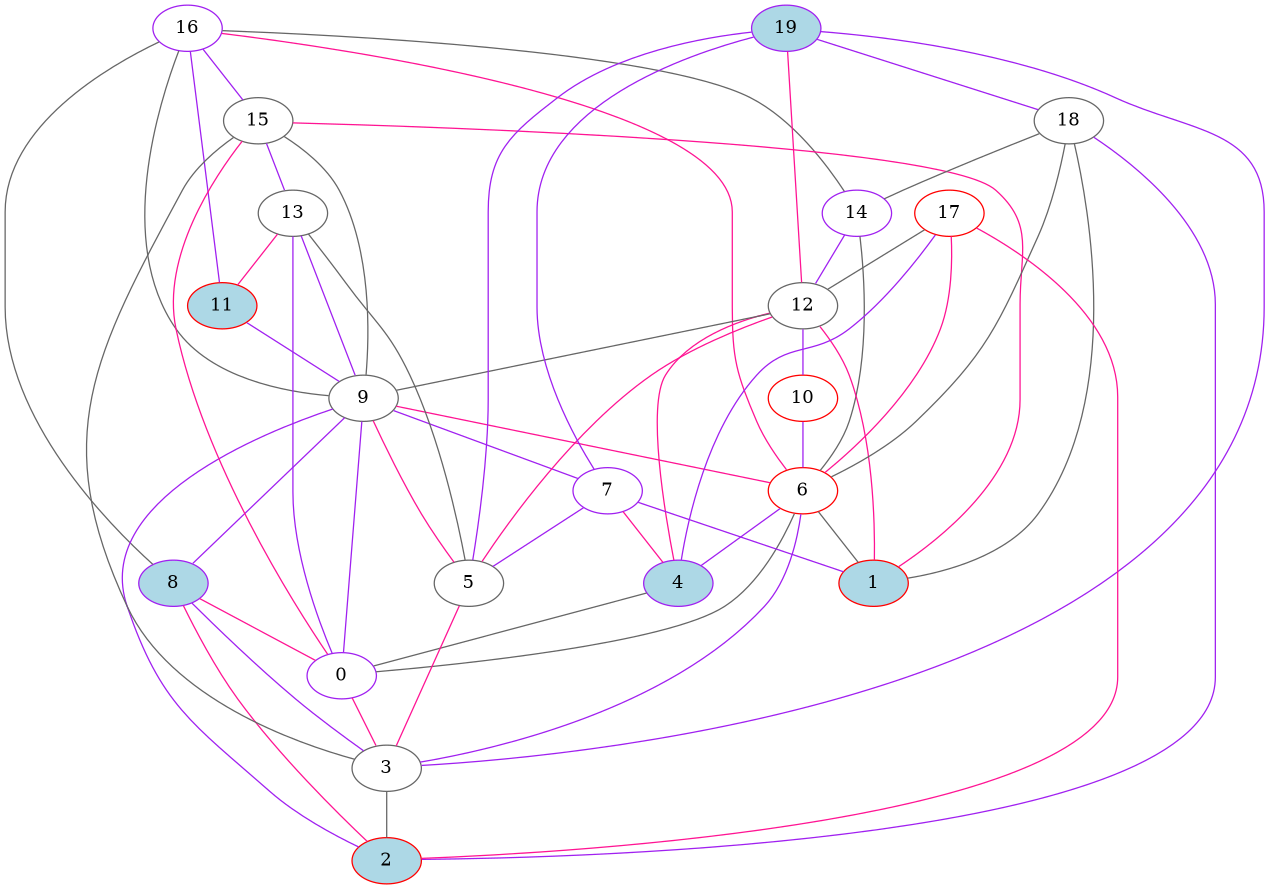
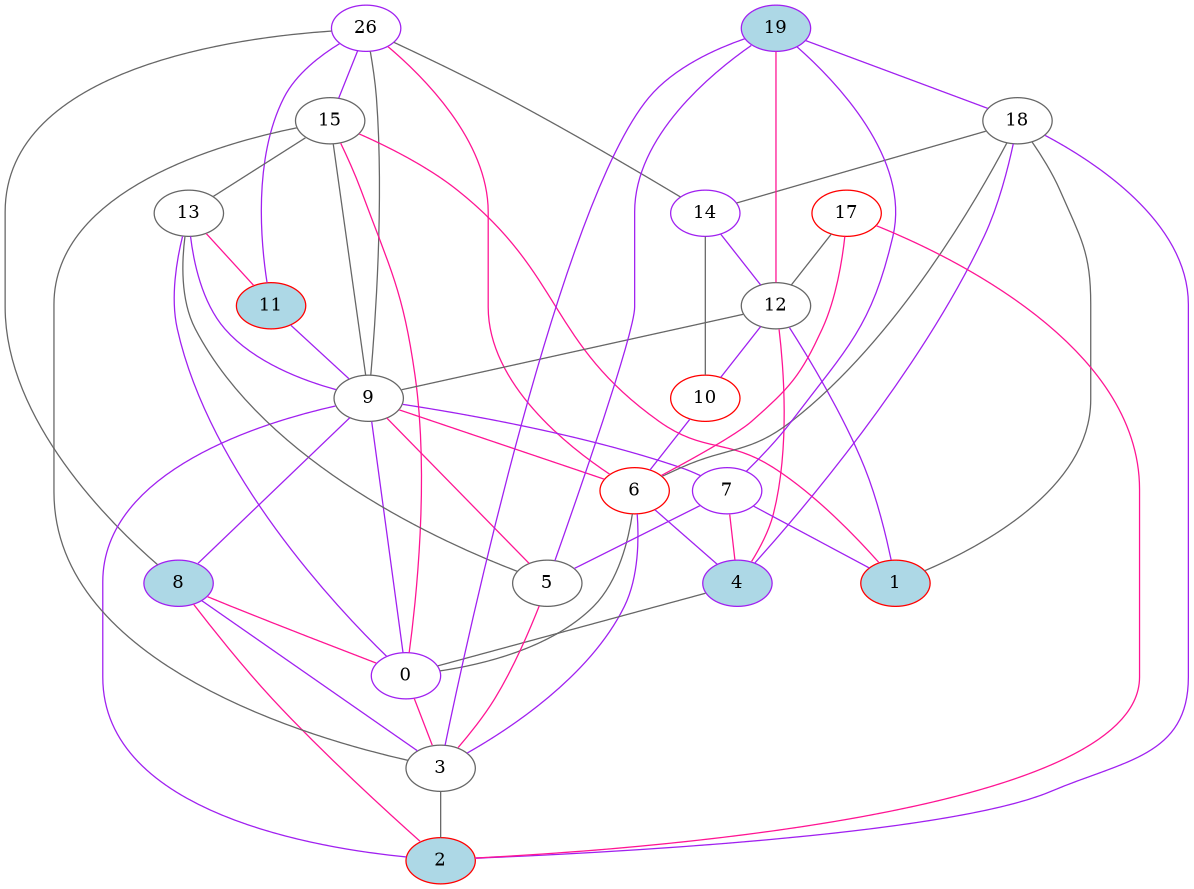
(188, 28) -> (366, 28)
(275, 167) -> (255, 170)
(862, 358) -> (705, 306)
(768, 365) -> (908, 367)
(606, 413) -> none
(863, 426) -> (849, 433)
(838, 537) -> none
